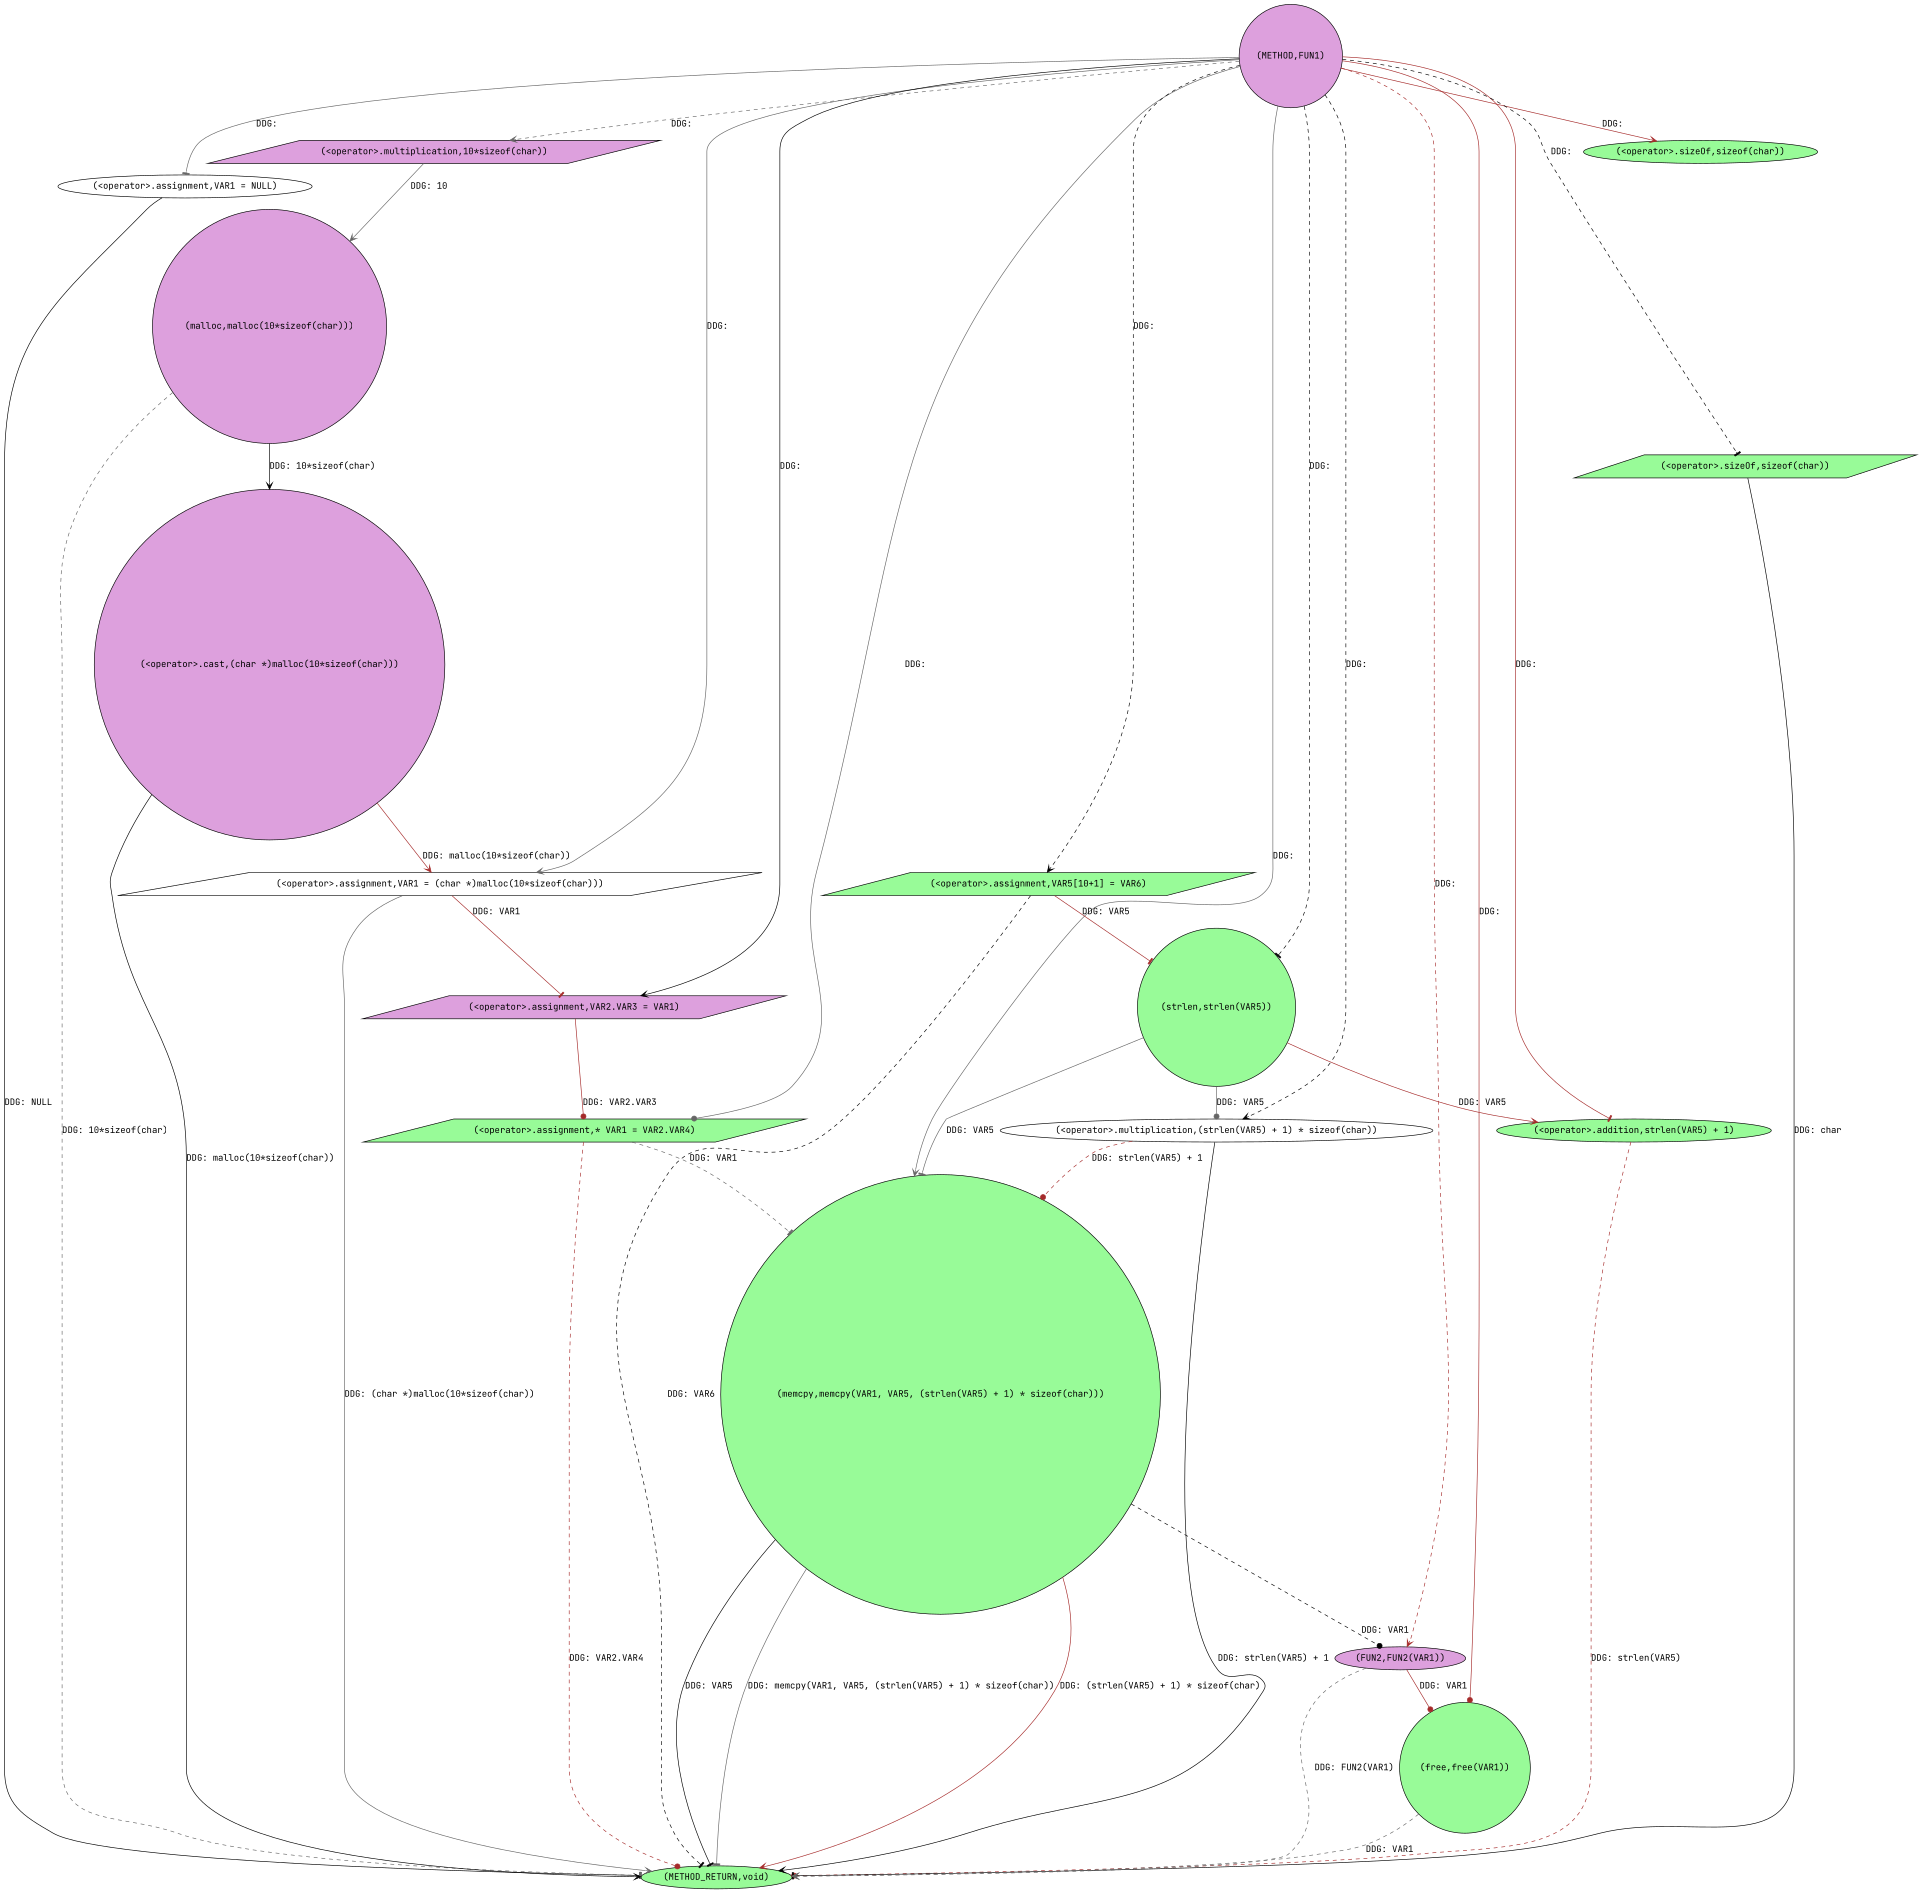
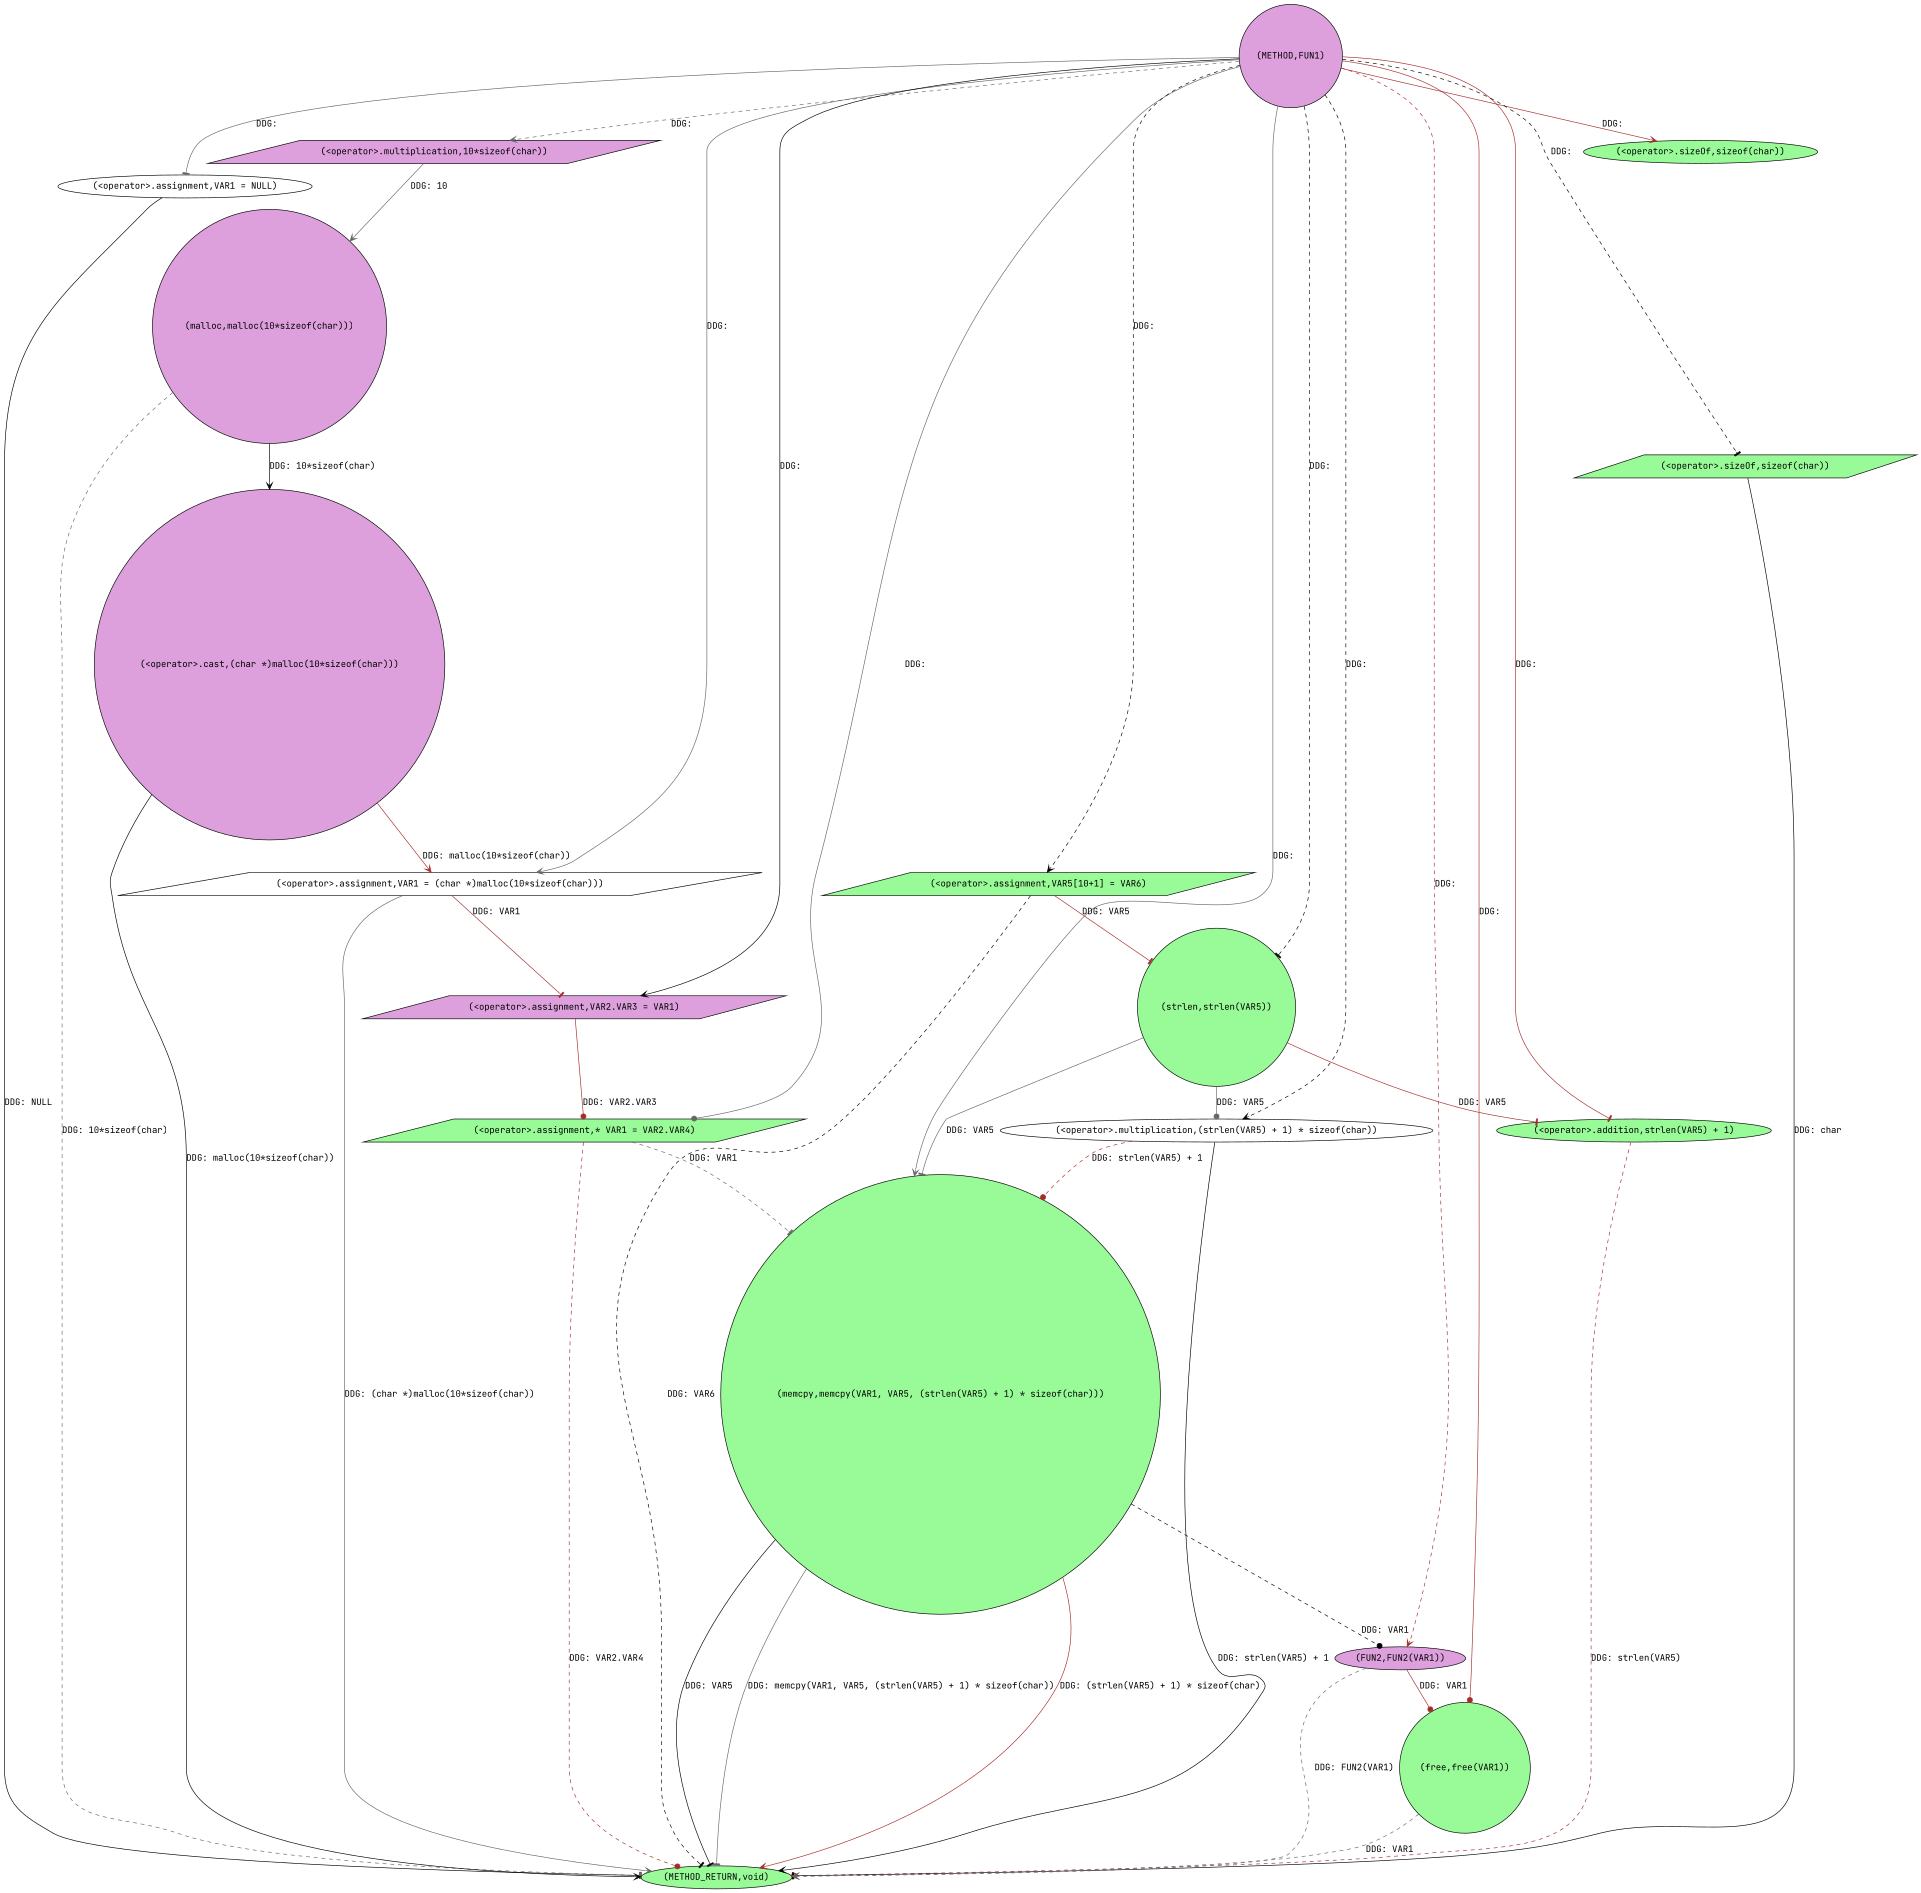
(1407, 1091) -> (1408, 1092)
